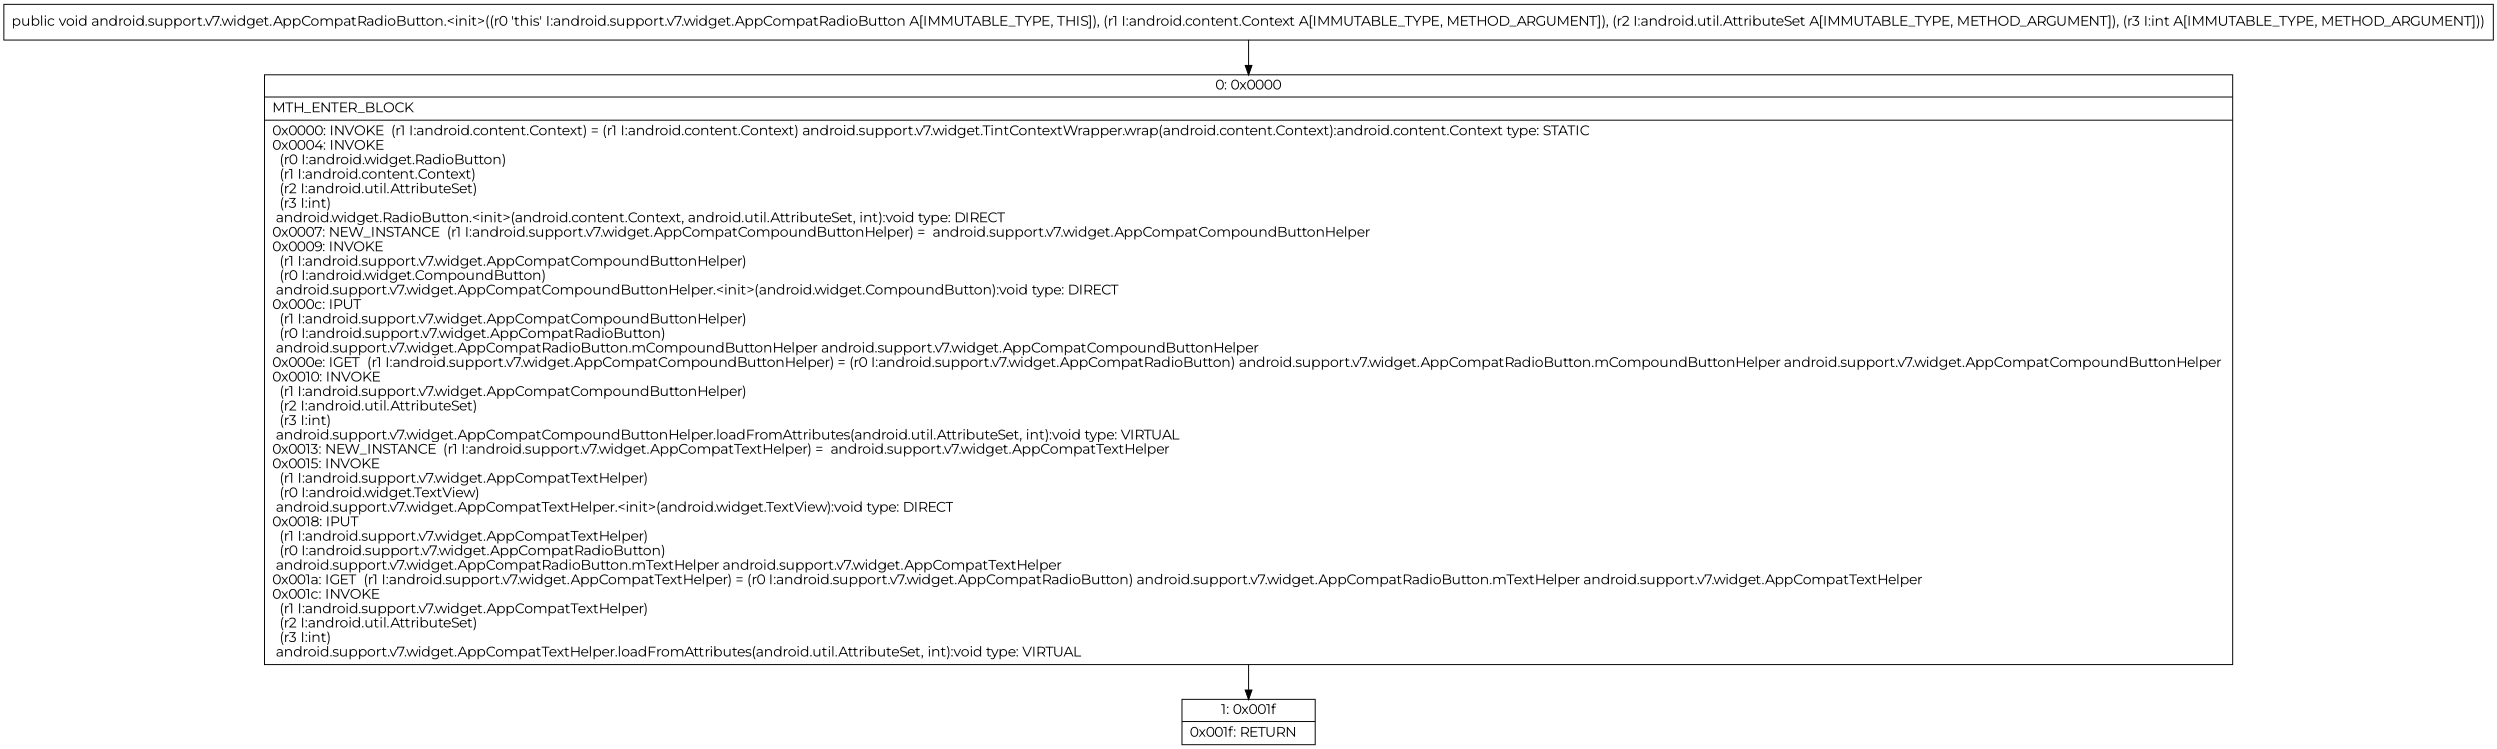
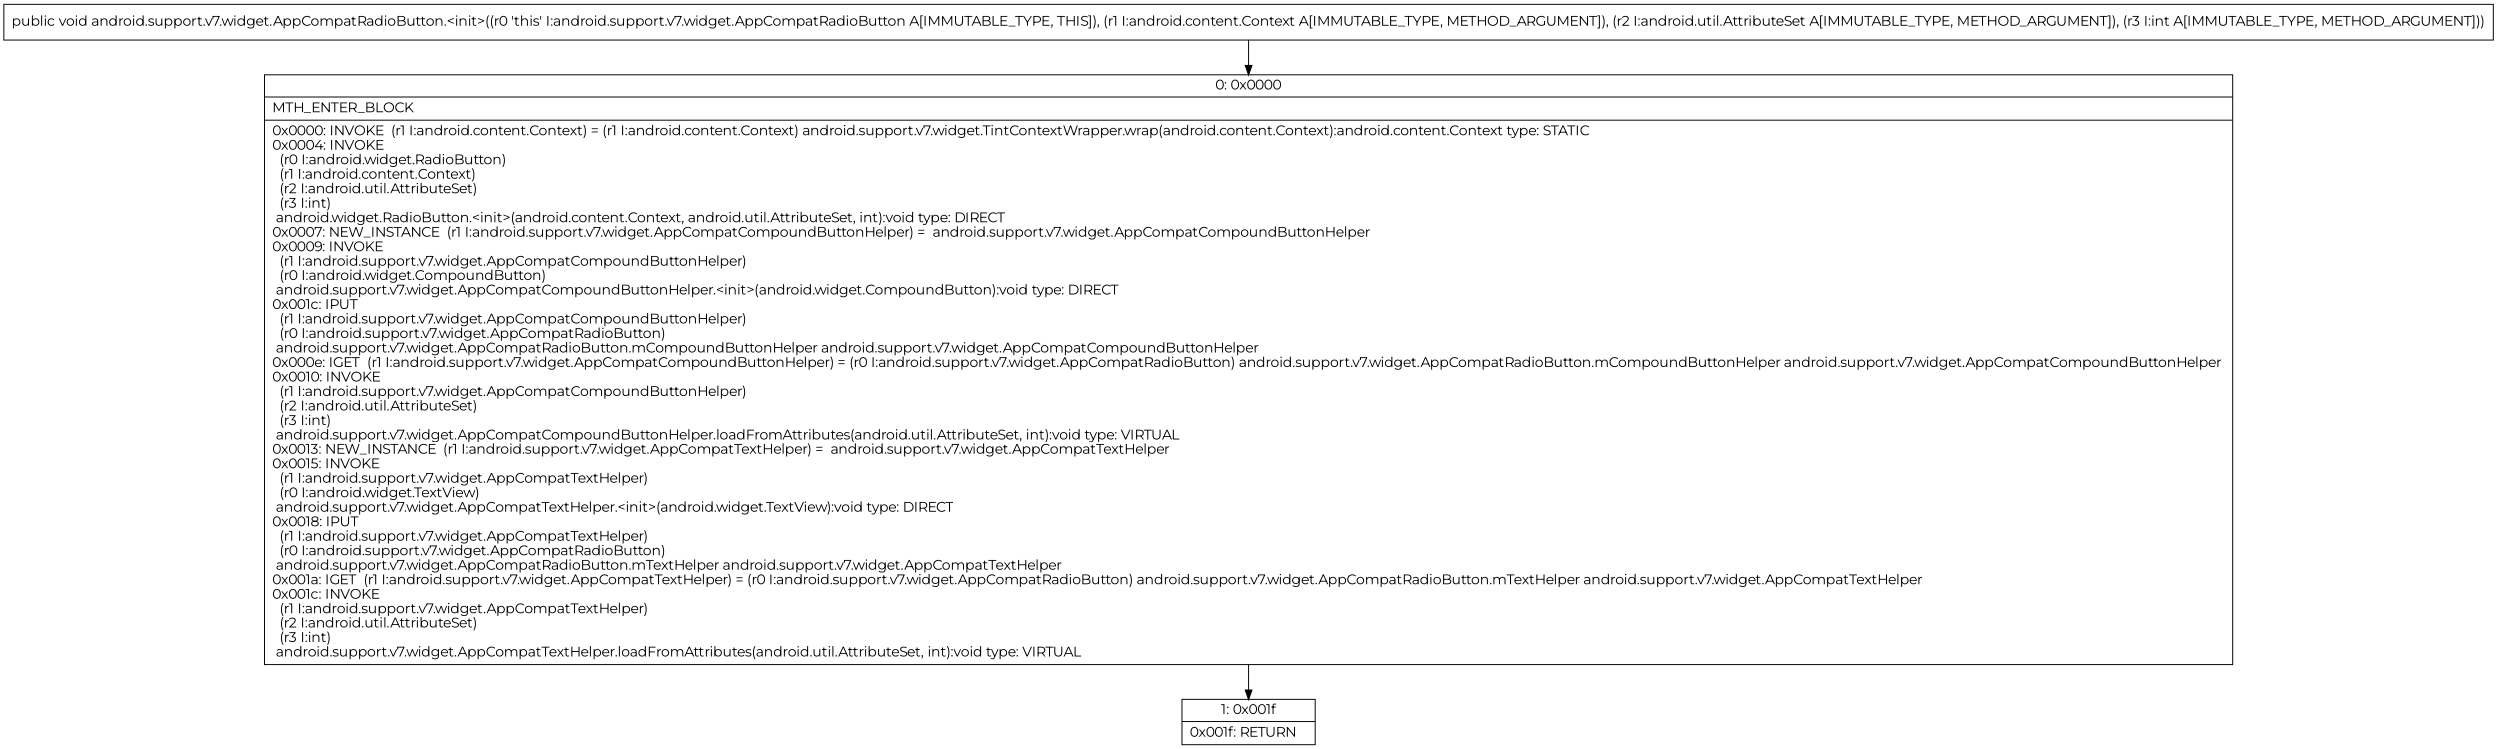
(320, 305) -> (319, 305)
